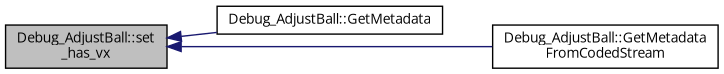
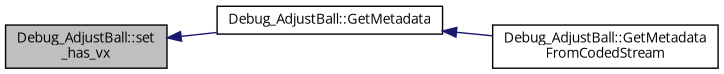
(337, 47) -> (475, 34)
